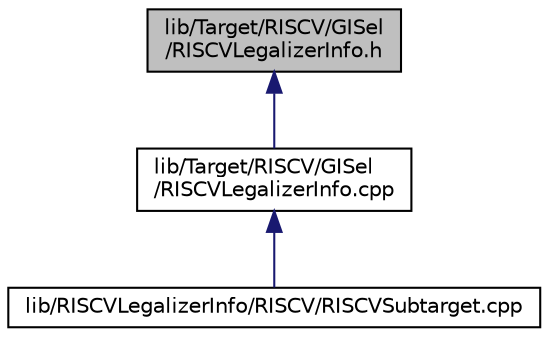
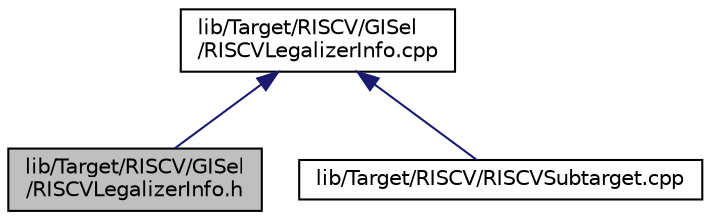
(274, 121) -> (218, 116)
(274, 308) -> (501, 180)
